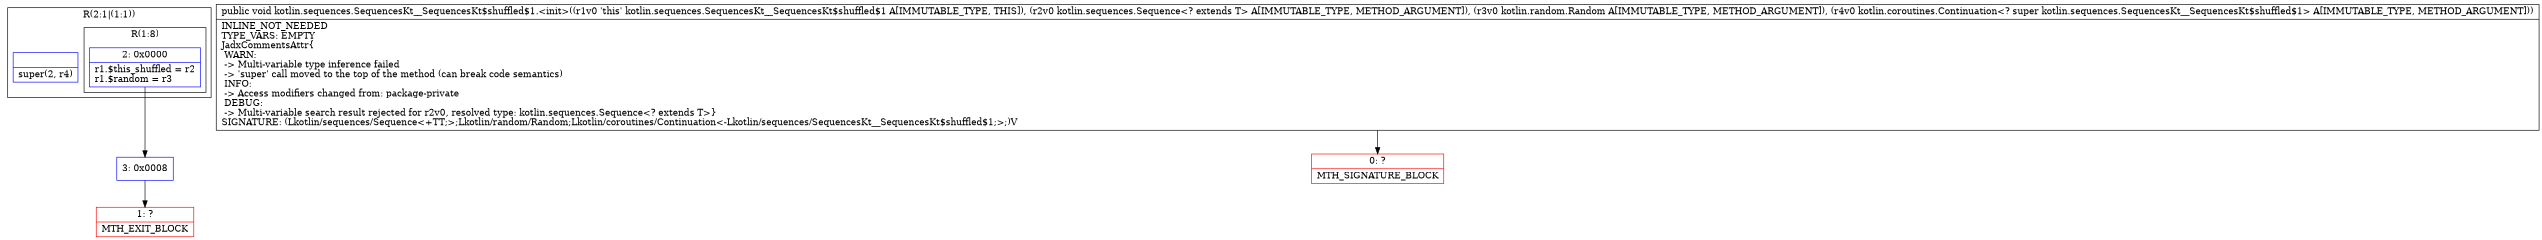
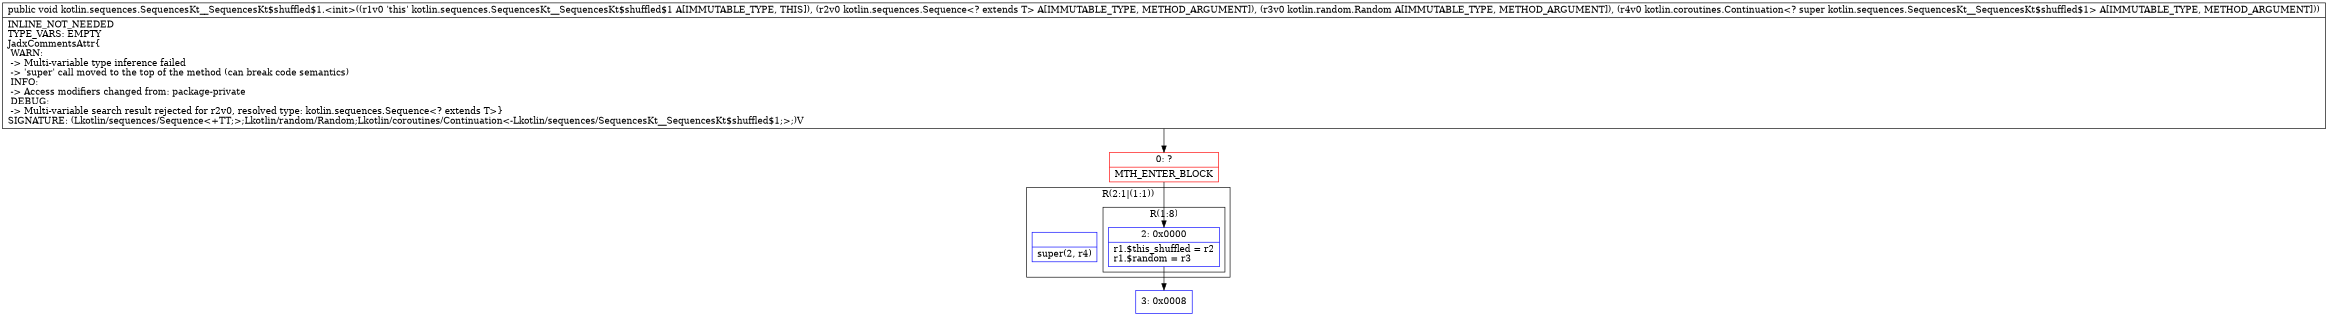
(1378, 176) -> (1164, 174)
none -> (1164, 201)
(145, 222) -> none
